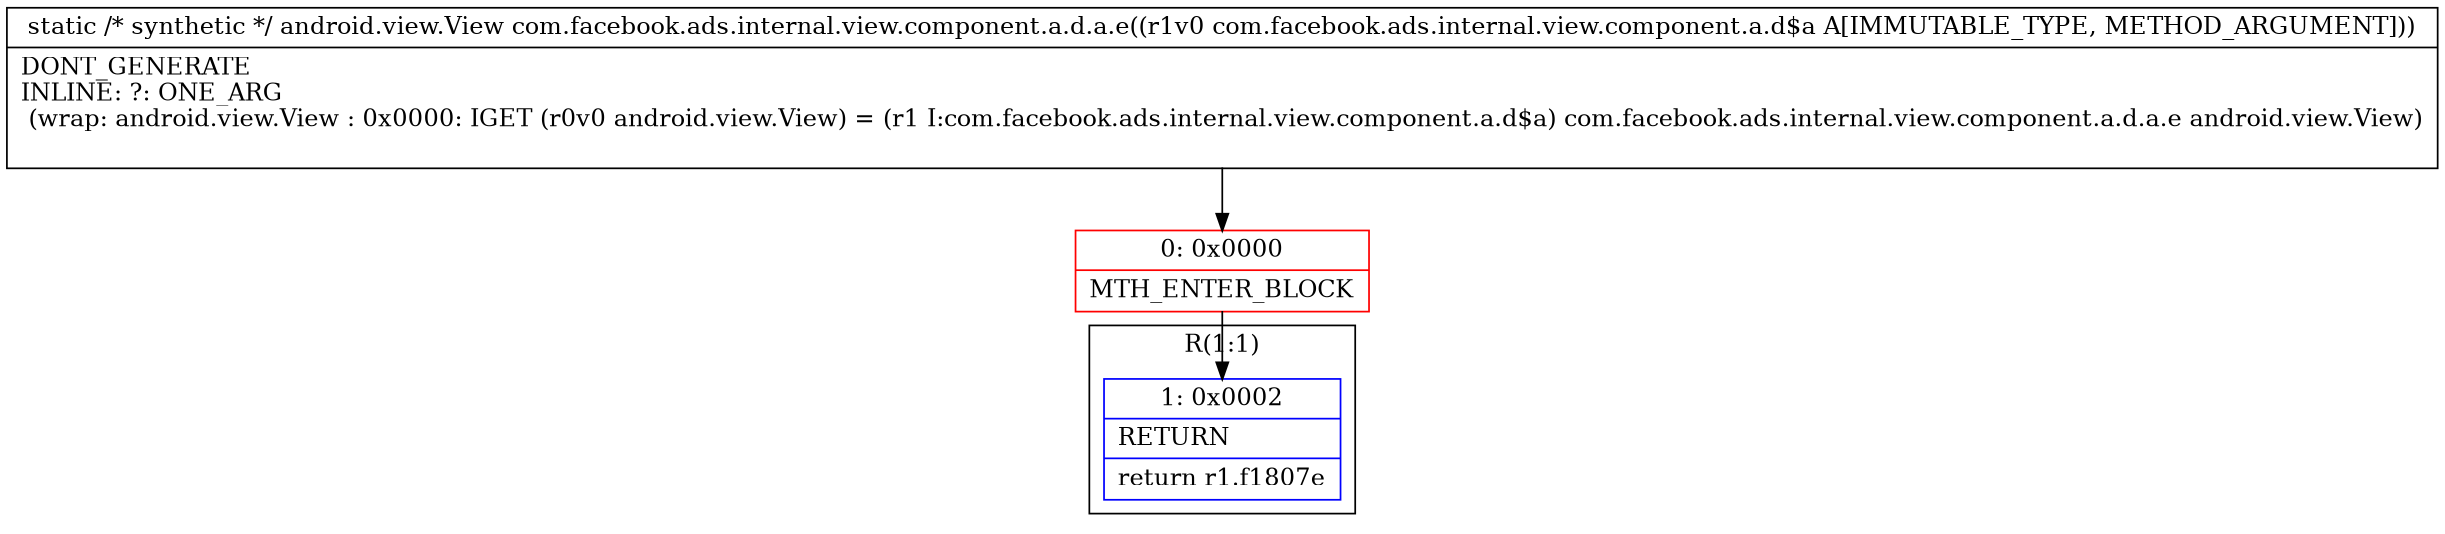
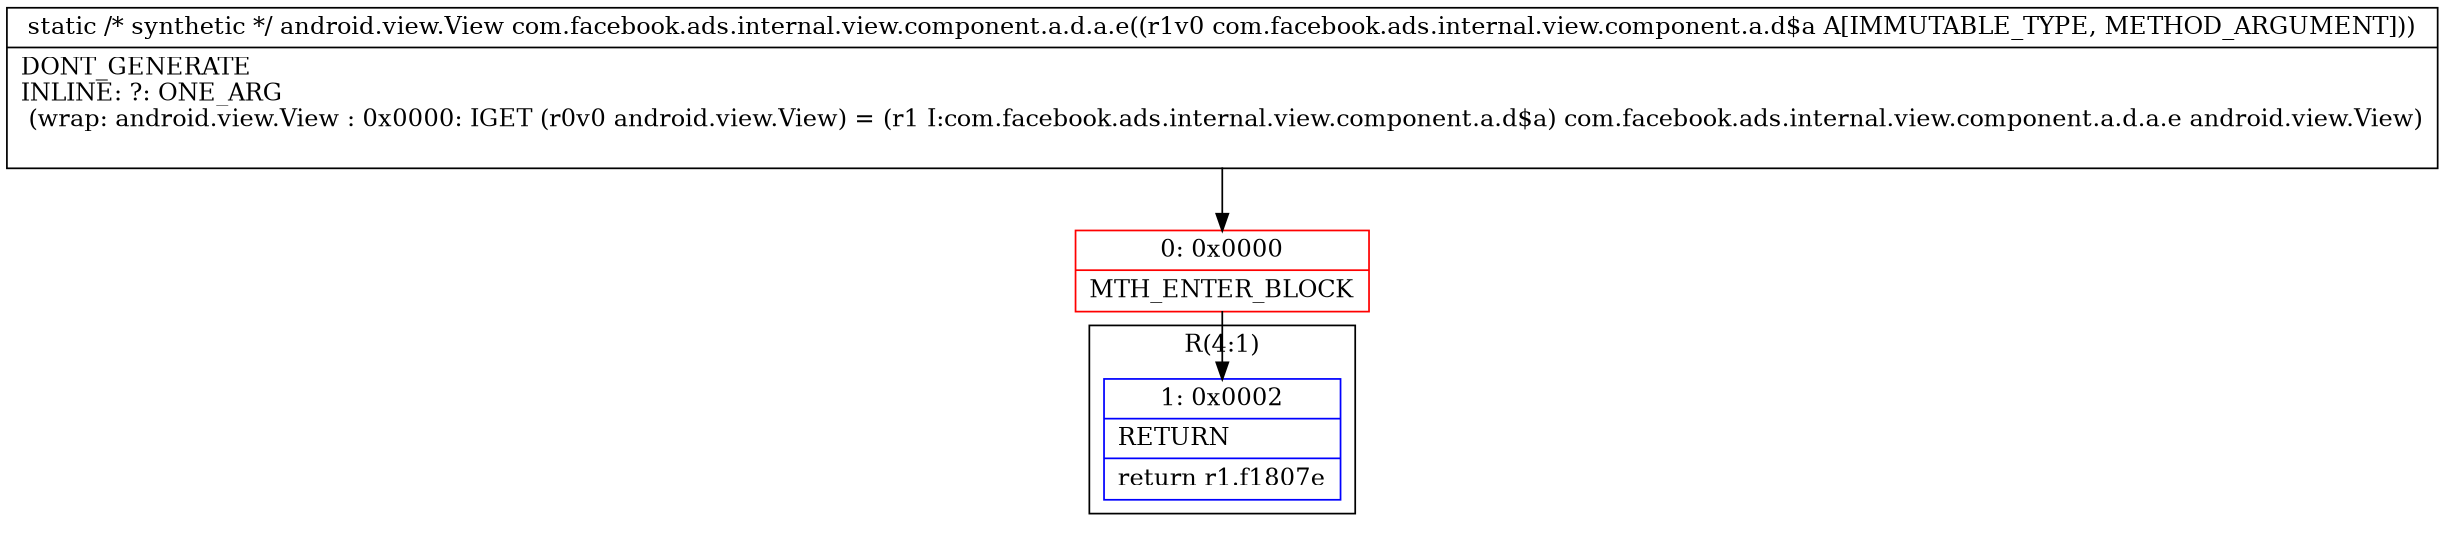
(1222, 345) -> (1222, 345)
